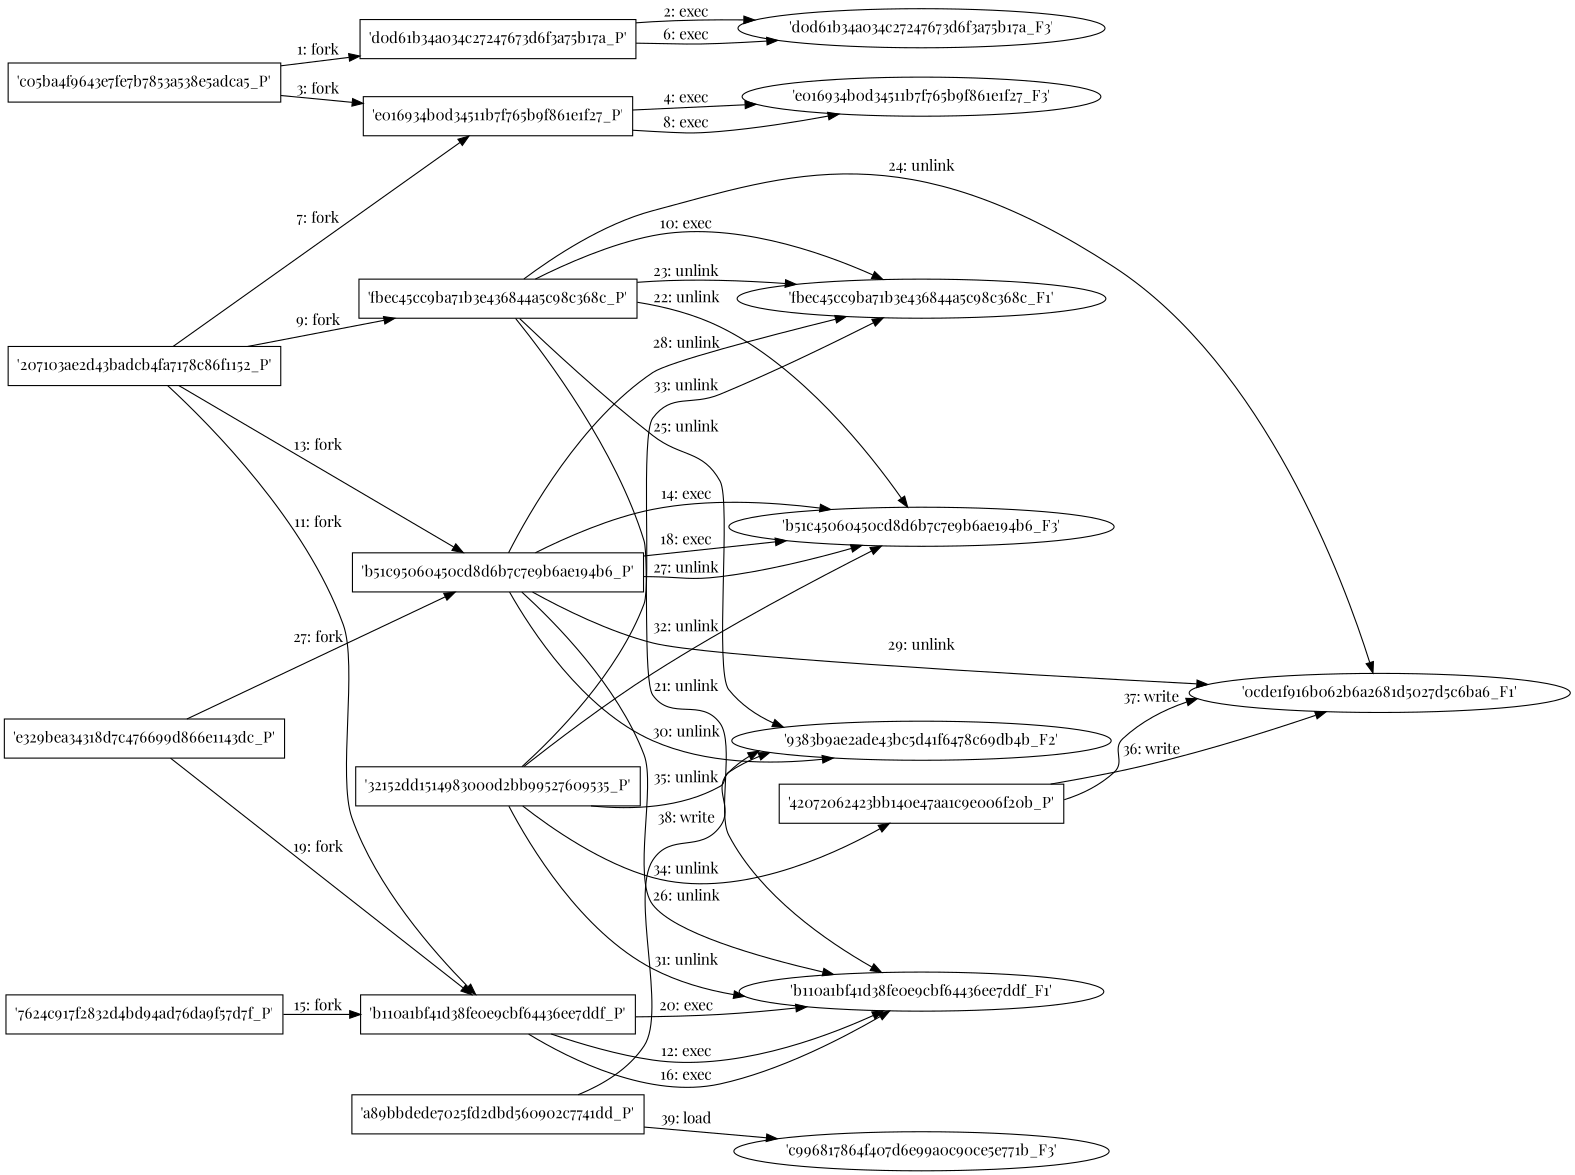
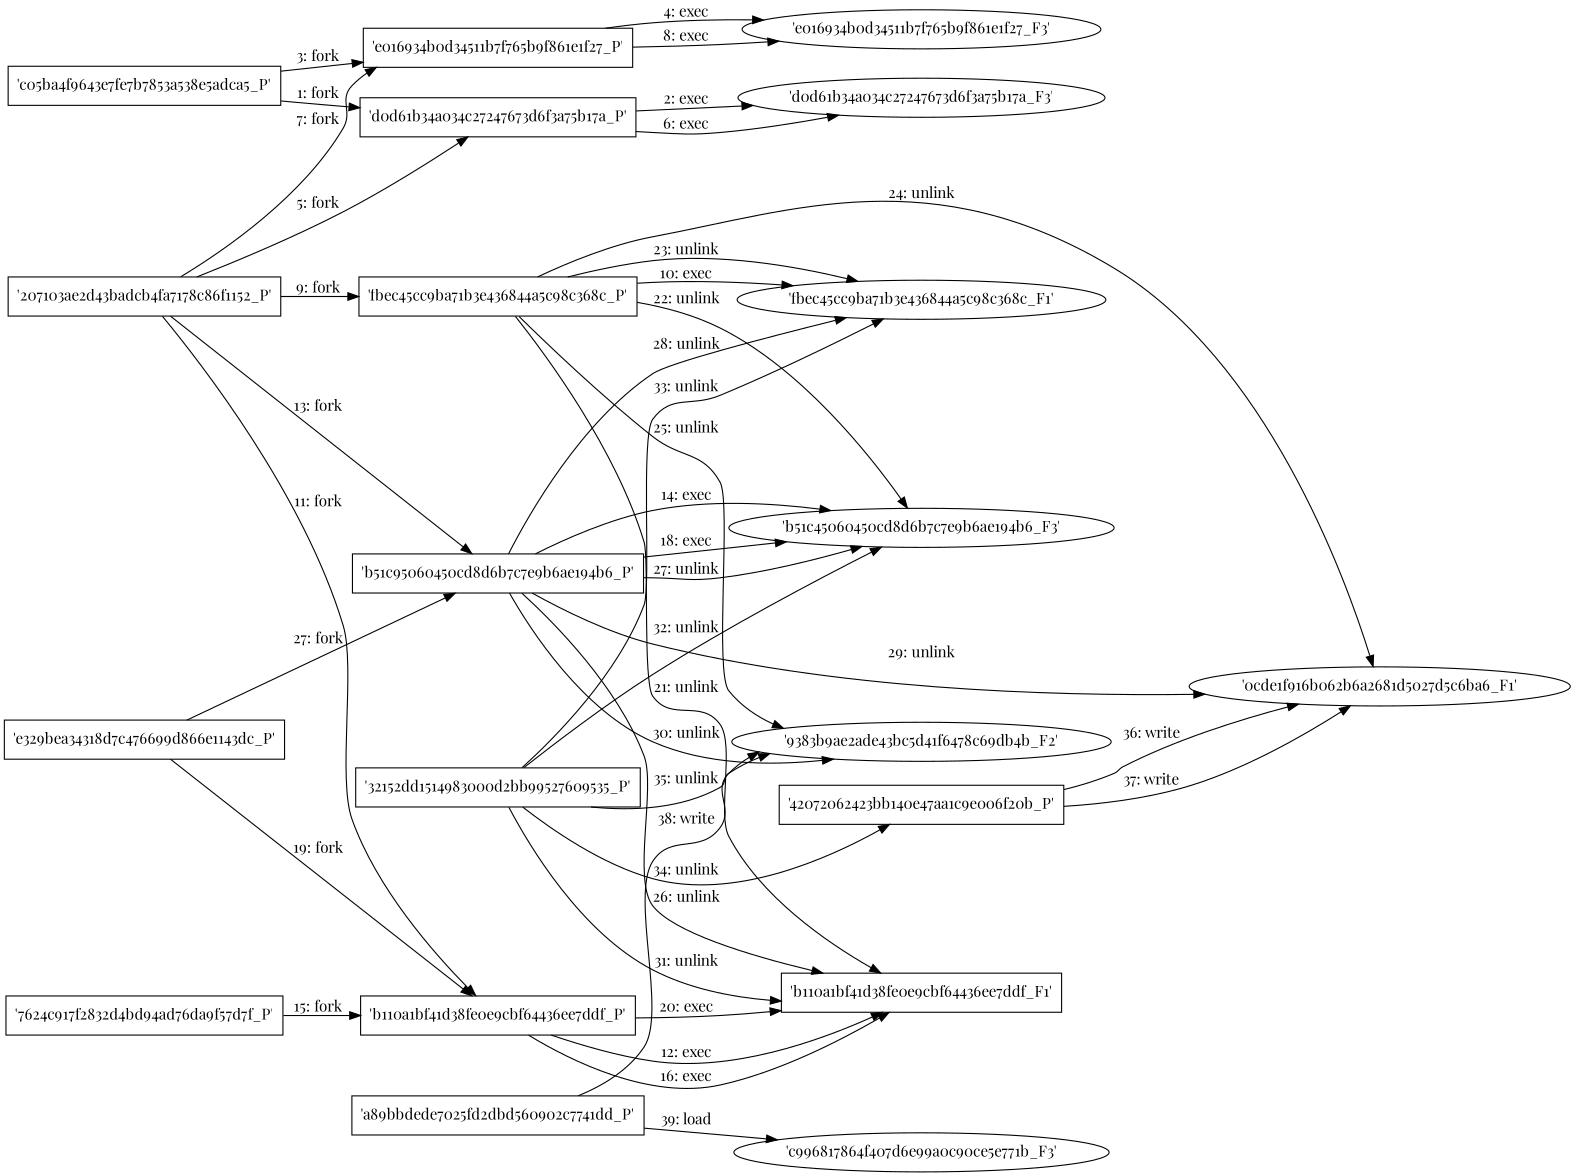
none -> (332, 218)
(921, 992) -> (921, 993)
